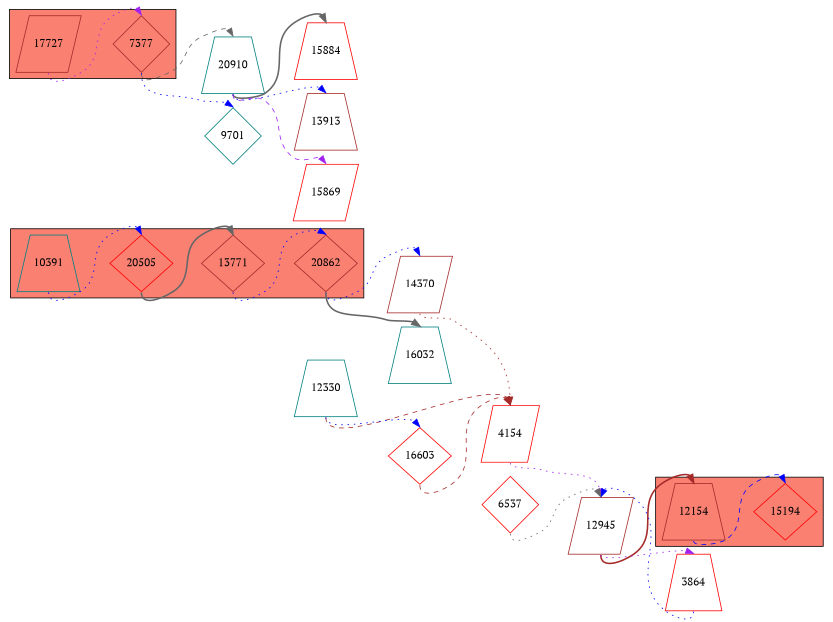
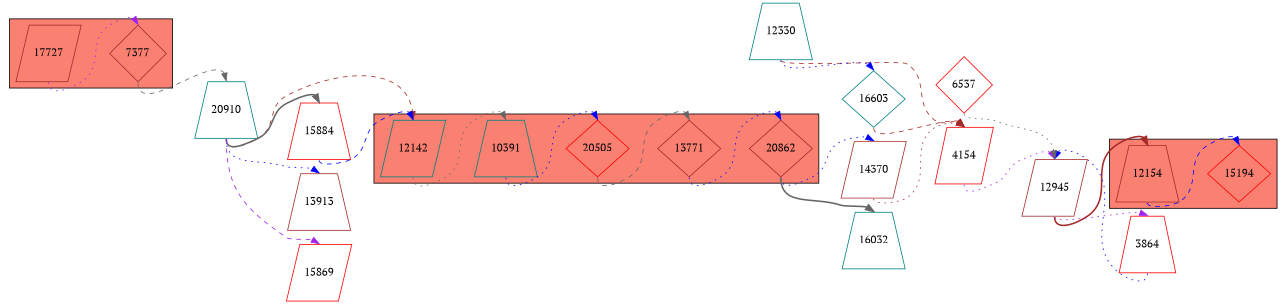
(233, 136) -> none
none -> (413, 149)
(187, 267) -> (643, 153)
(420, 456) -> (874, 99)
